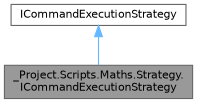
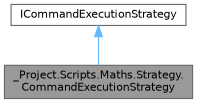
(99, 82) -> (99, 82)
